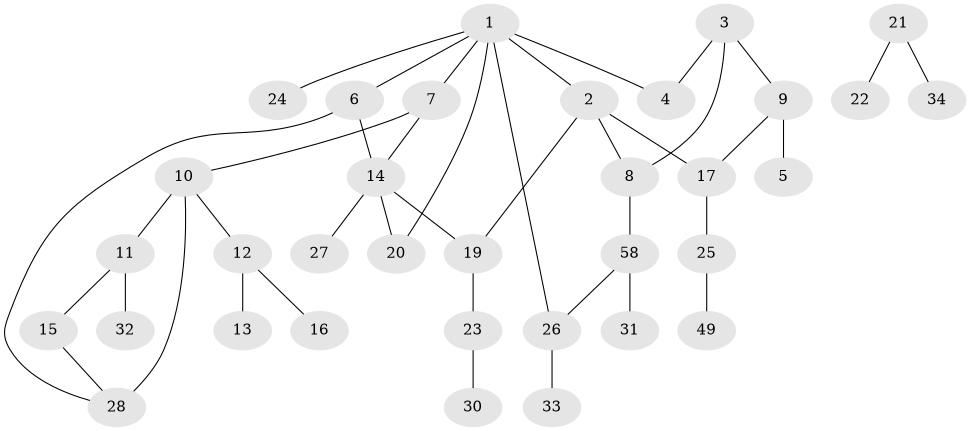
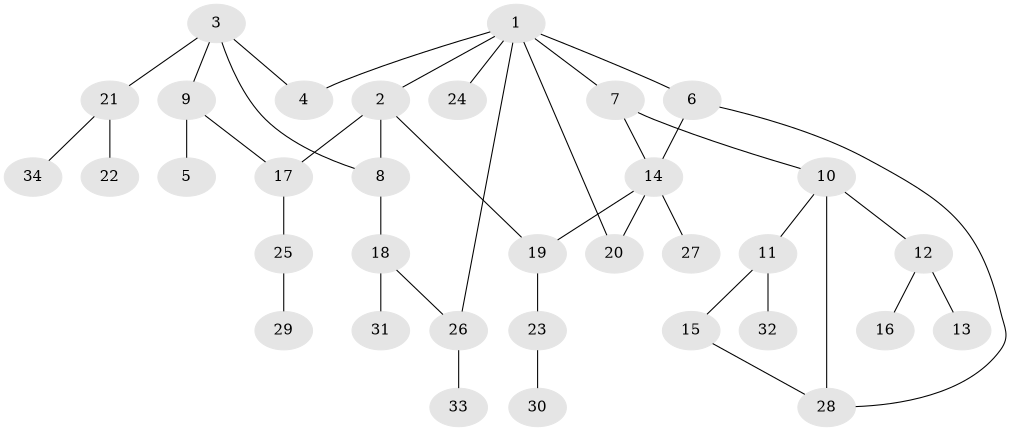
none -> (163, 62)
(630, 254) -> (381, 254)
(707, 331) -> (284, 331)
